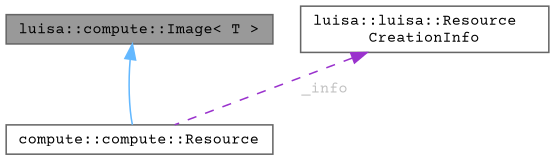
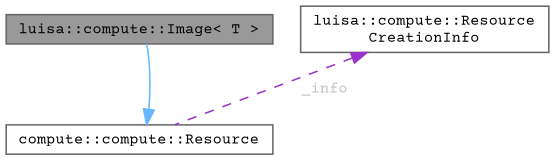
(425, 29) -> (425, 29)
(129, 92) -> (150, 76)
